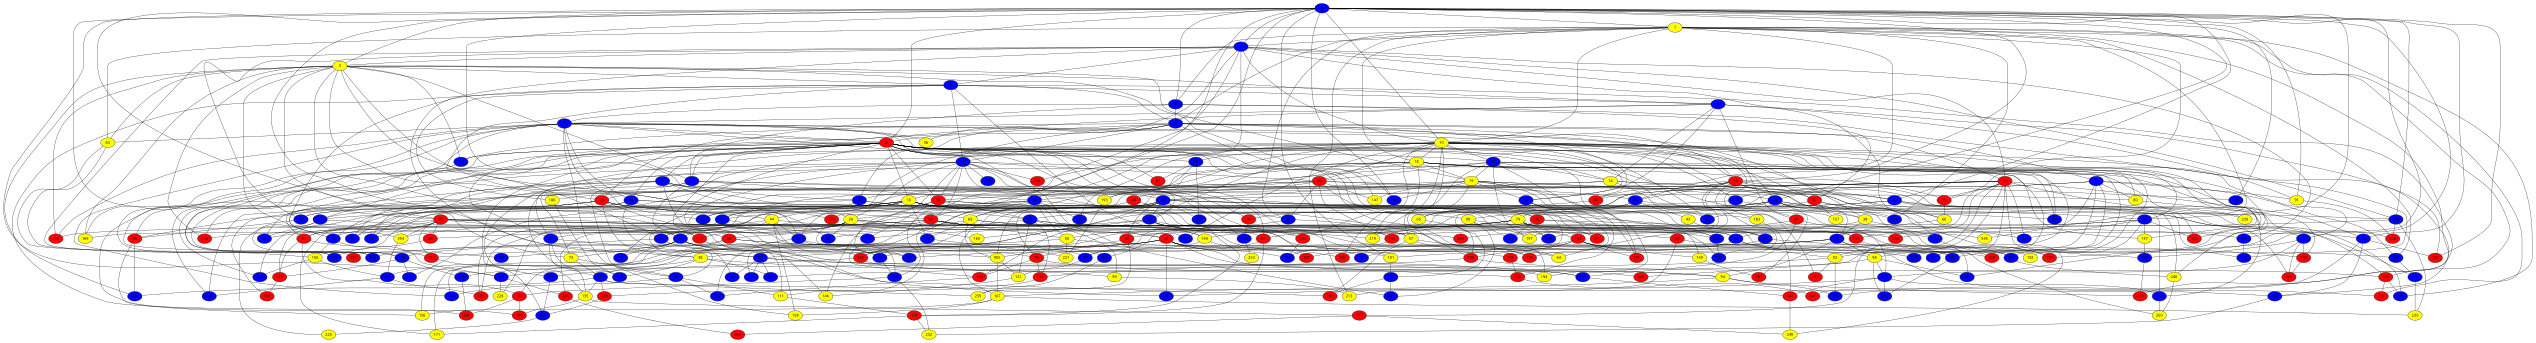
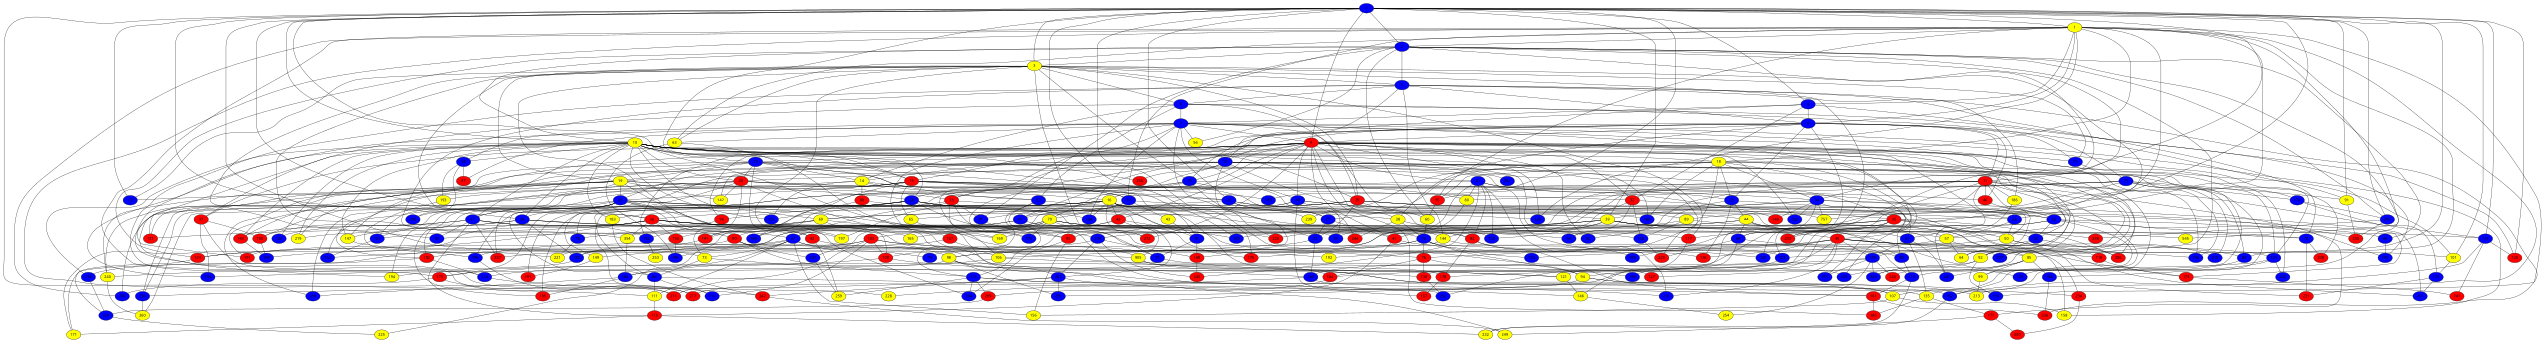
(1577, 104) -> (2083, 196)
(926, 253) -> (1777, 229)
none -> (1726, 315)
(2415, 315) -> none
